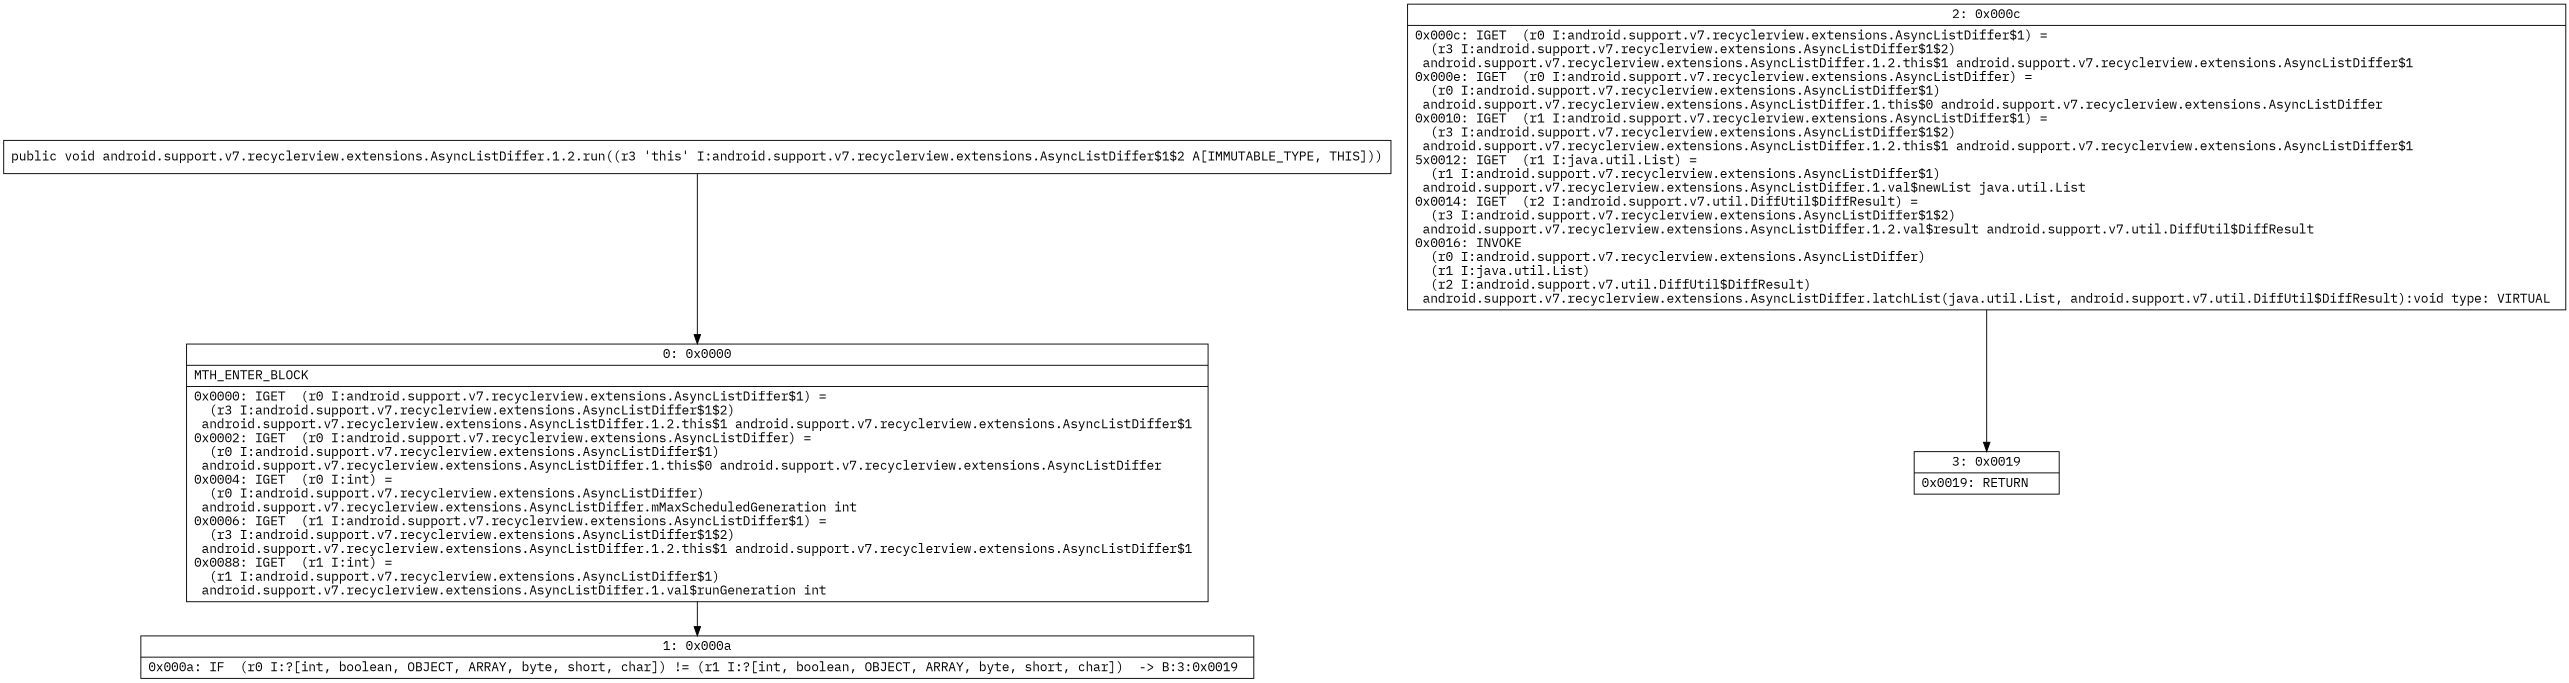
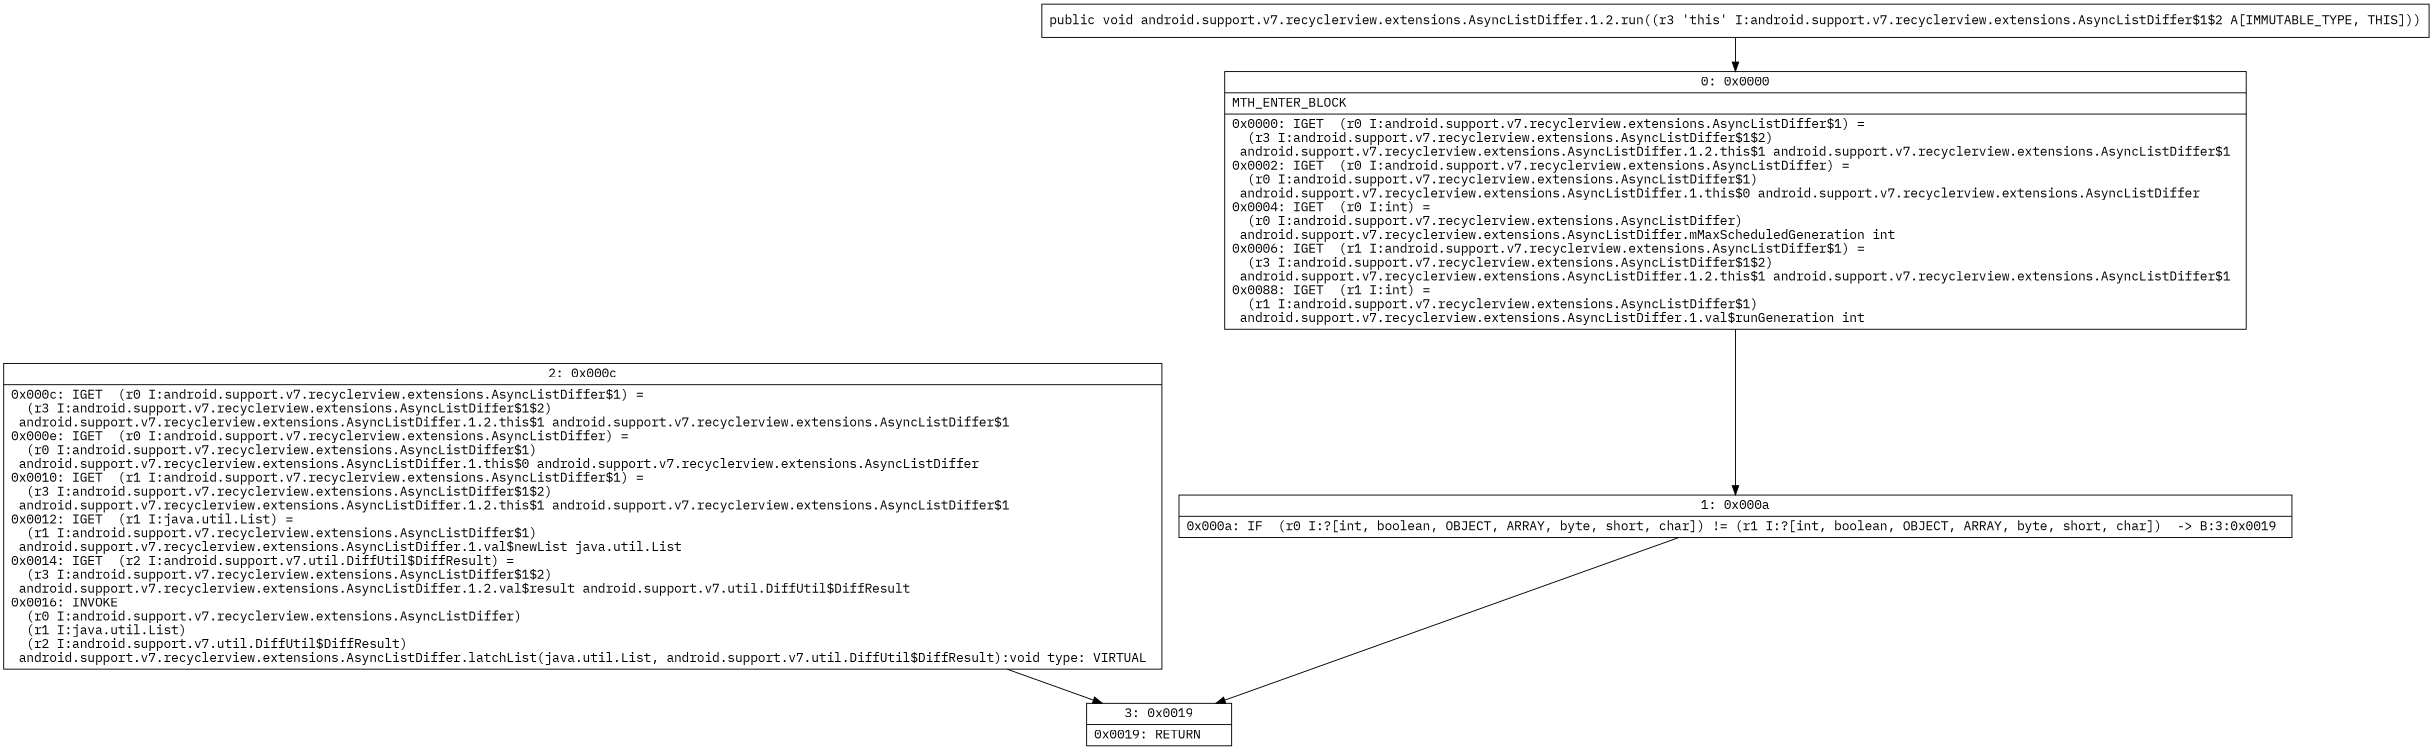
(1560, 160) -> (156, 520)
none -> (1452, 619)
